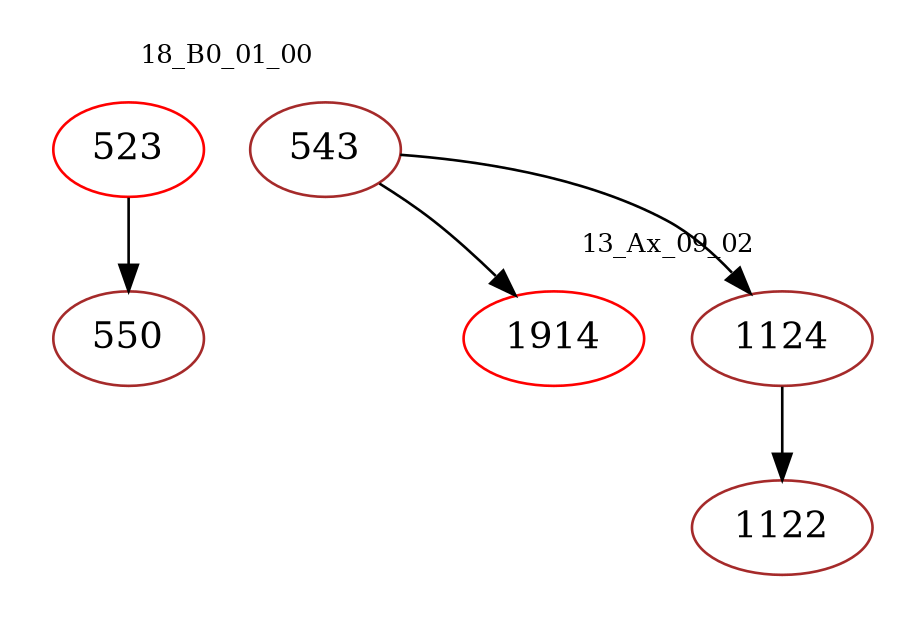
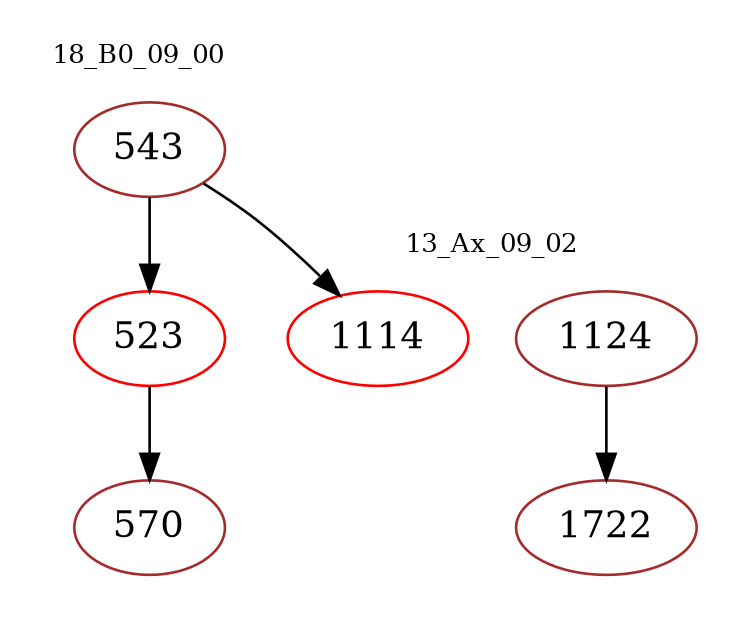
(227, 56) -> (139, 56)
(577, 185) -> (150, 231)
(129, 339) -> (150, 528)
(554, 339) -> (378, 339)
(782, 528) -> (606, 528)
